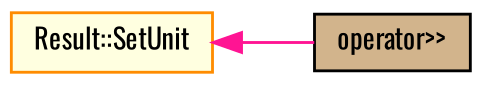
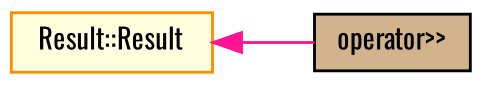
(112, 42) -> (112, 42)
